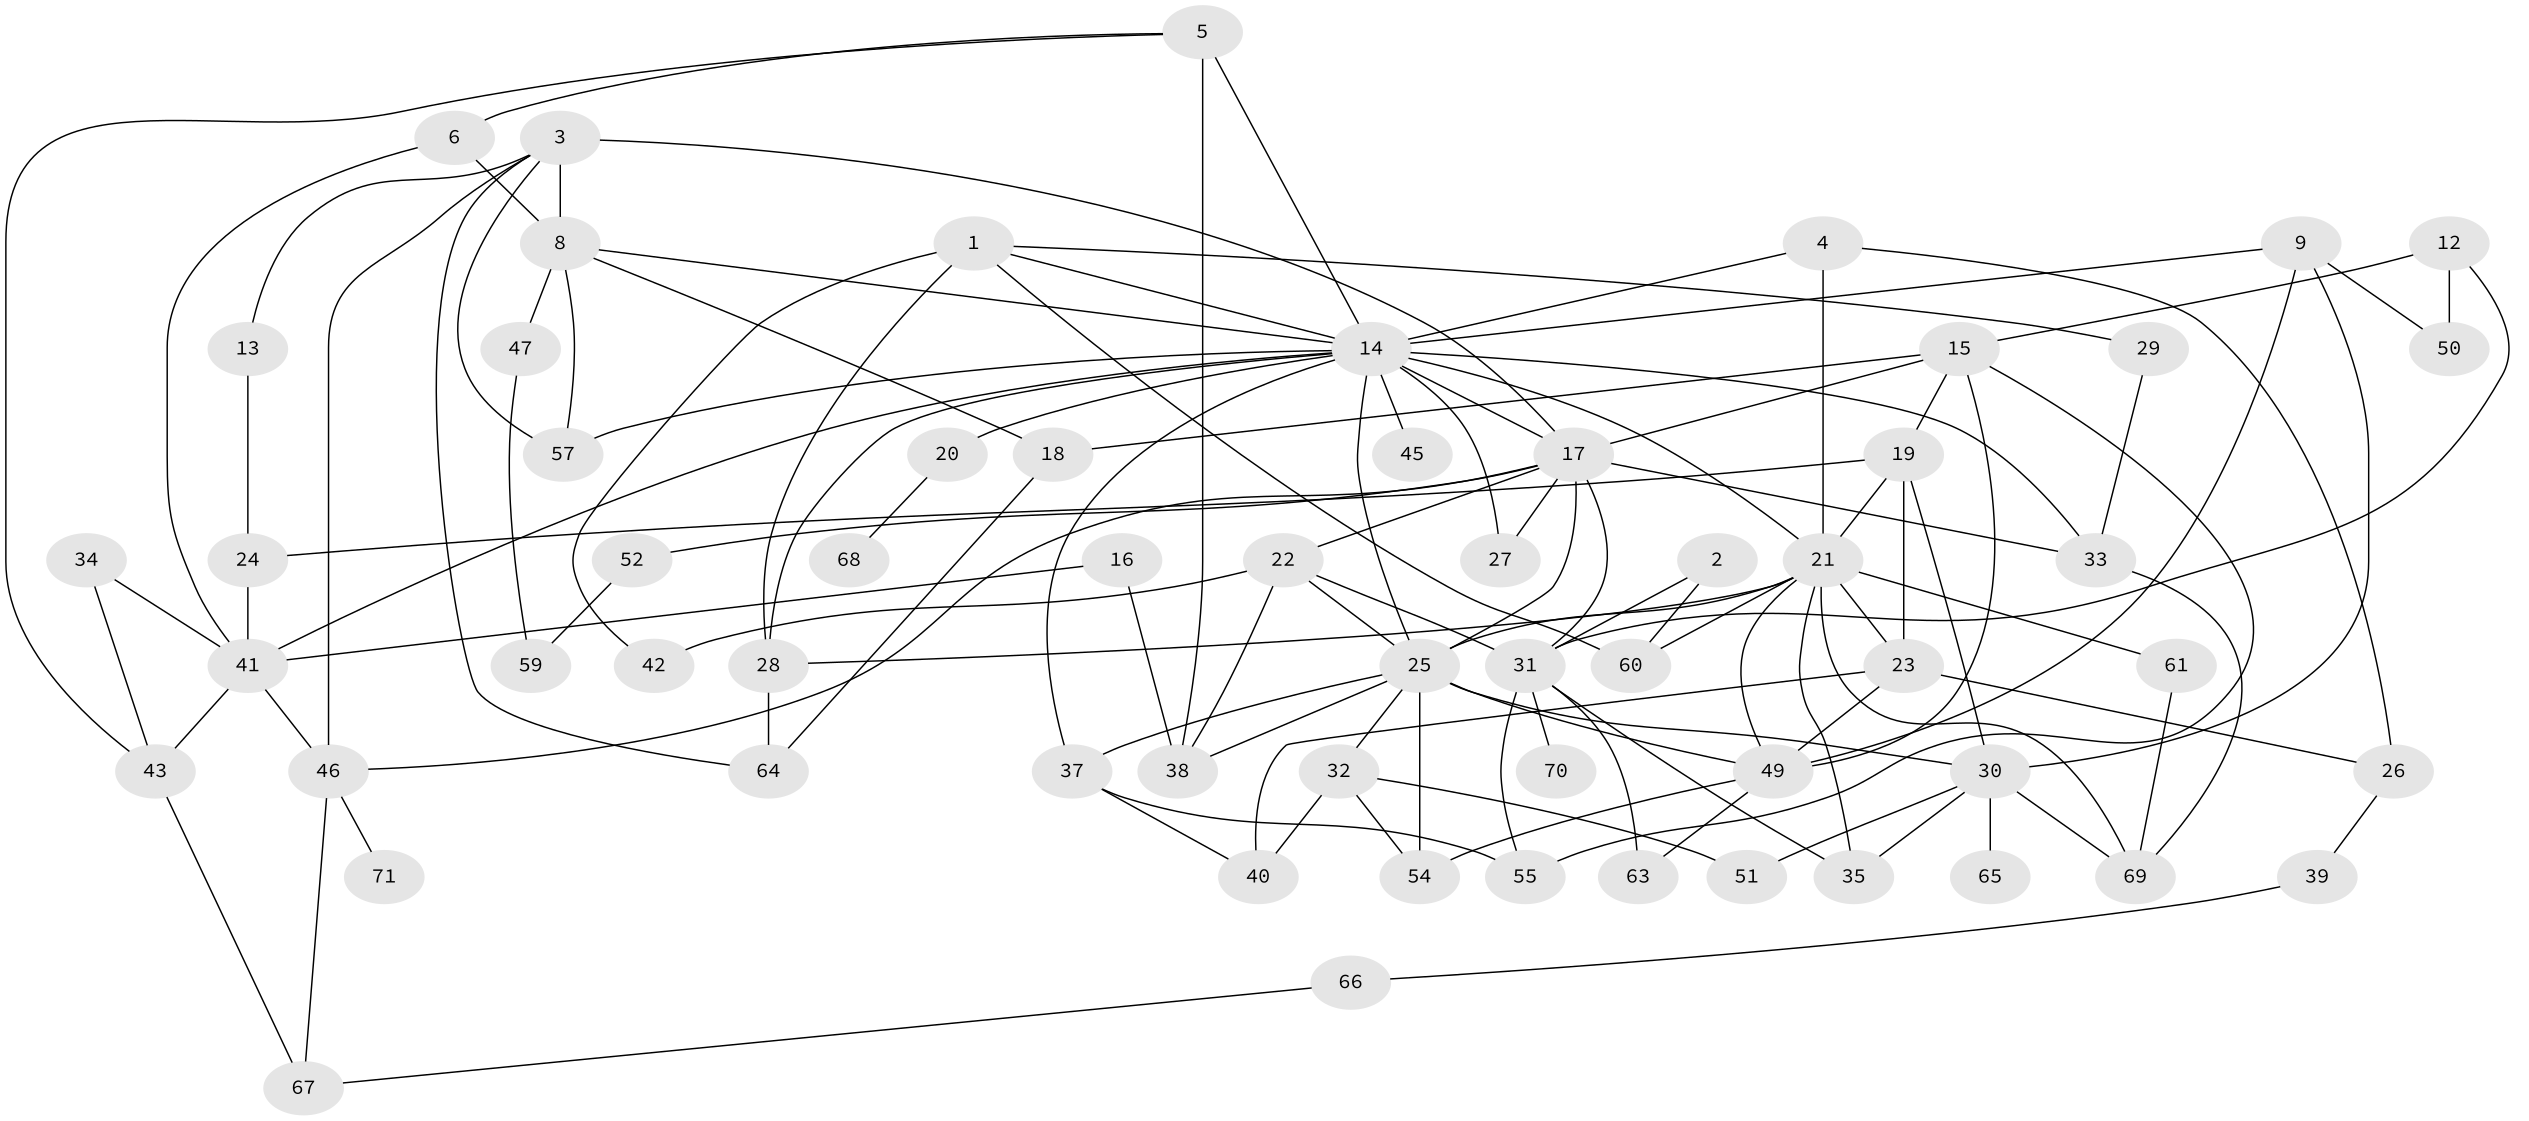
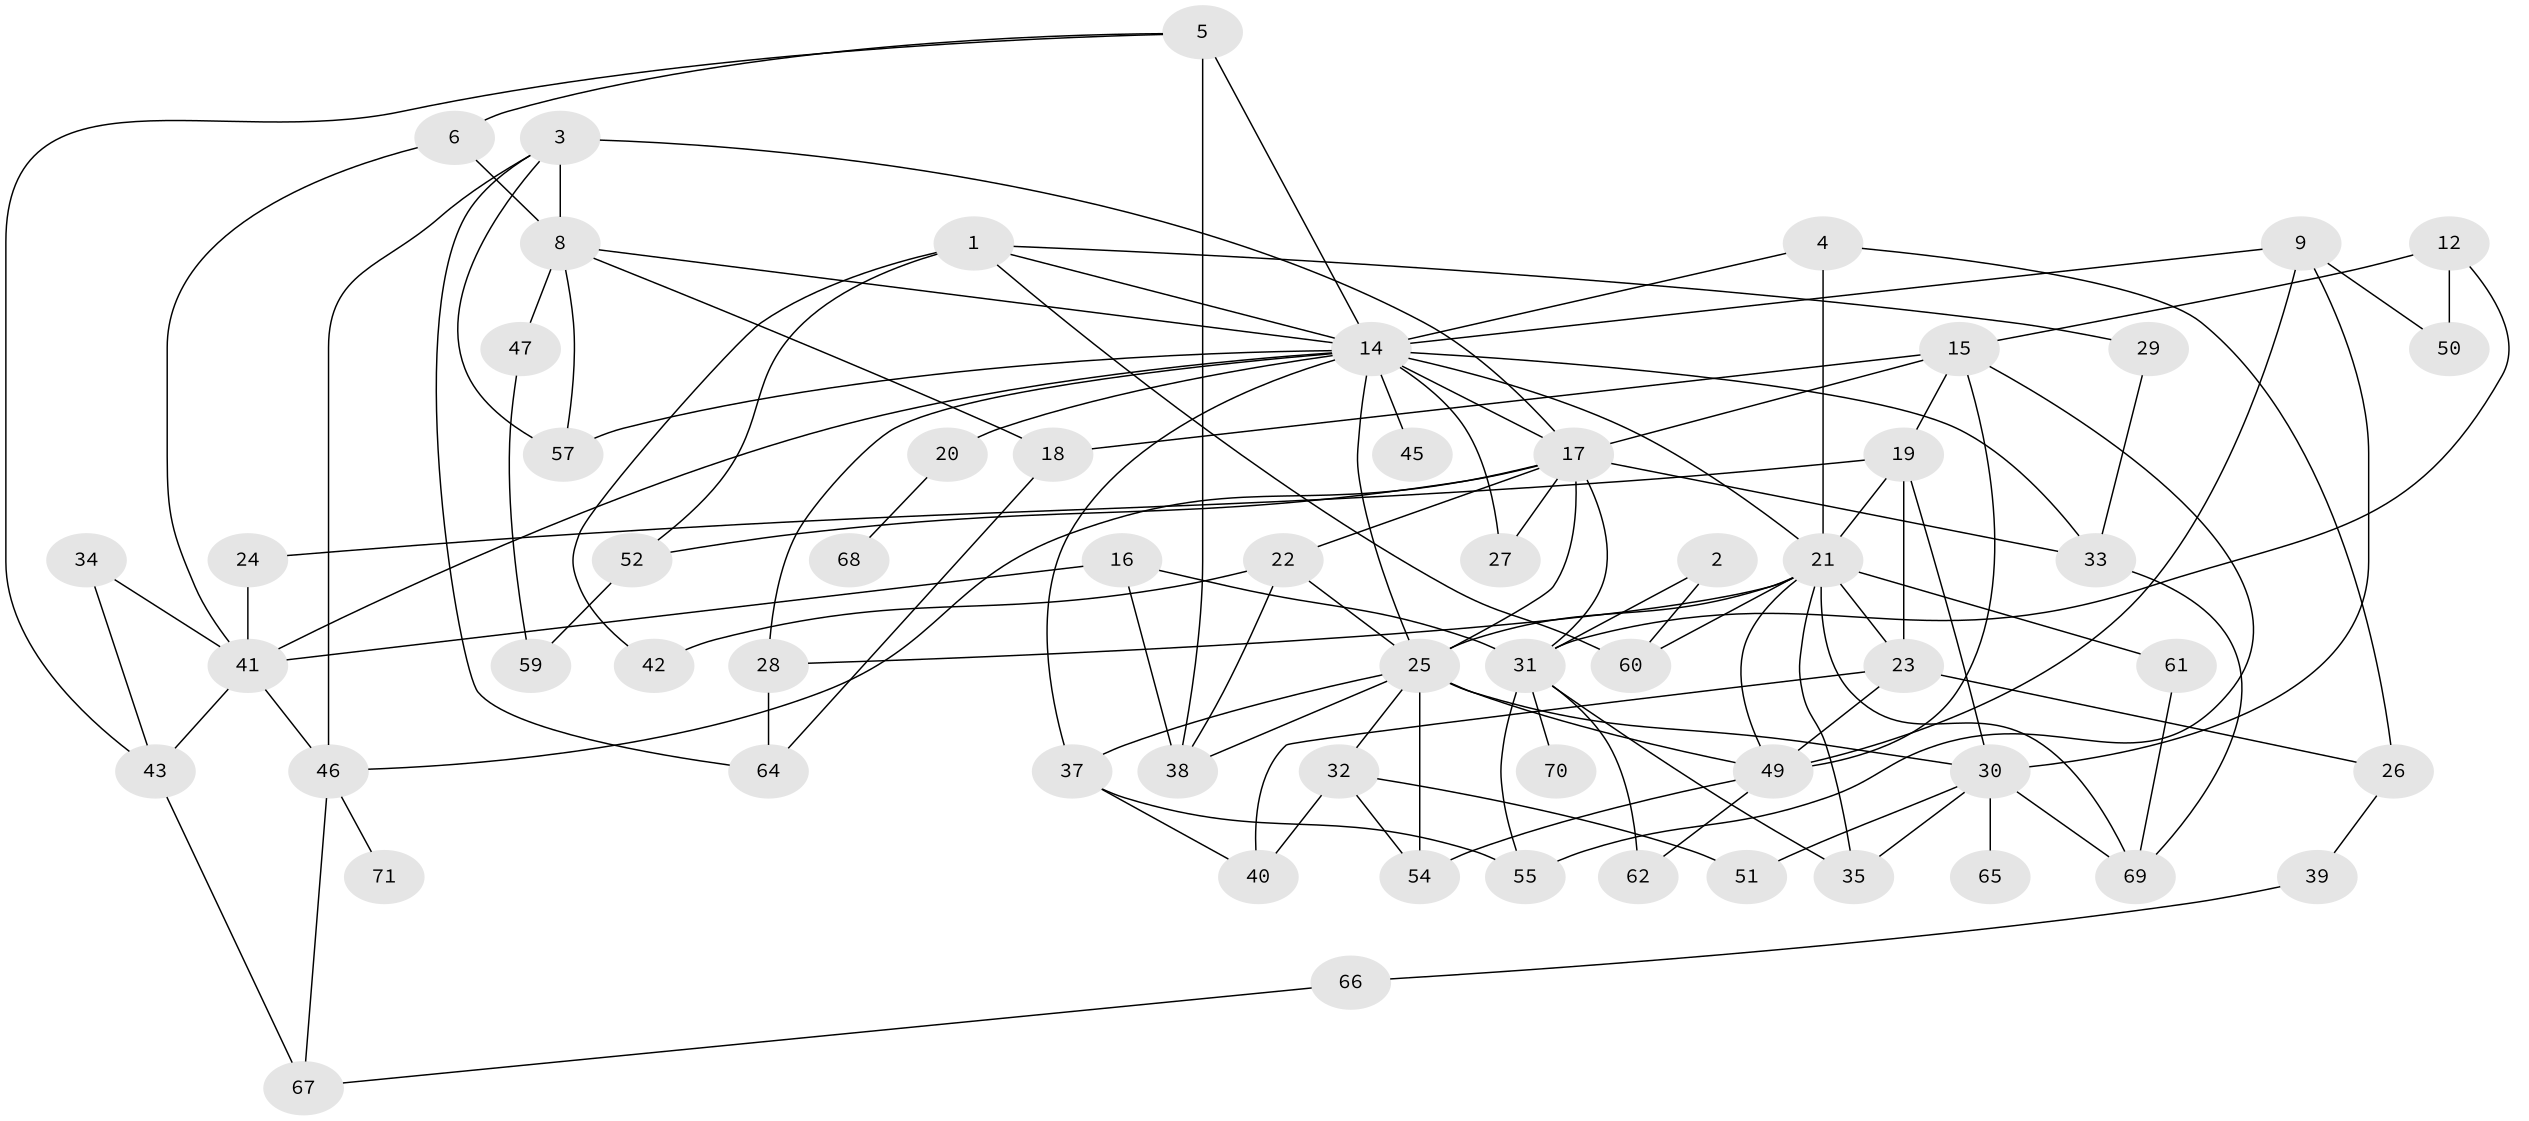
(248, 349) -> none
(827, 415) -> (770, 369)
(1410, 613) -> (1320, 603)
(1638, 877) -> (1638, 877)
